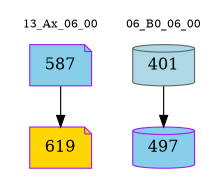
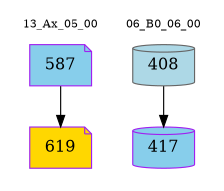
(61, 25) -> (61, 25)
(164, 65) -> (164, 65)
(164, 148) -> (164, 148)
